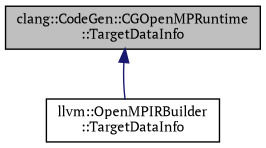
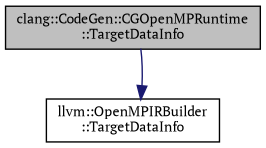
(124, 81) -> (142, 67)
